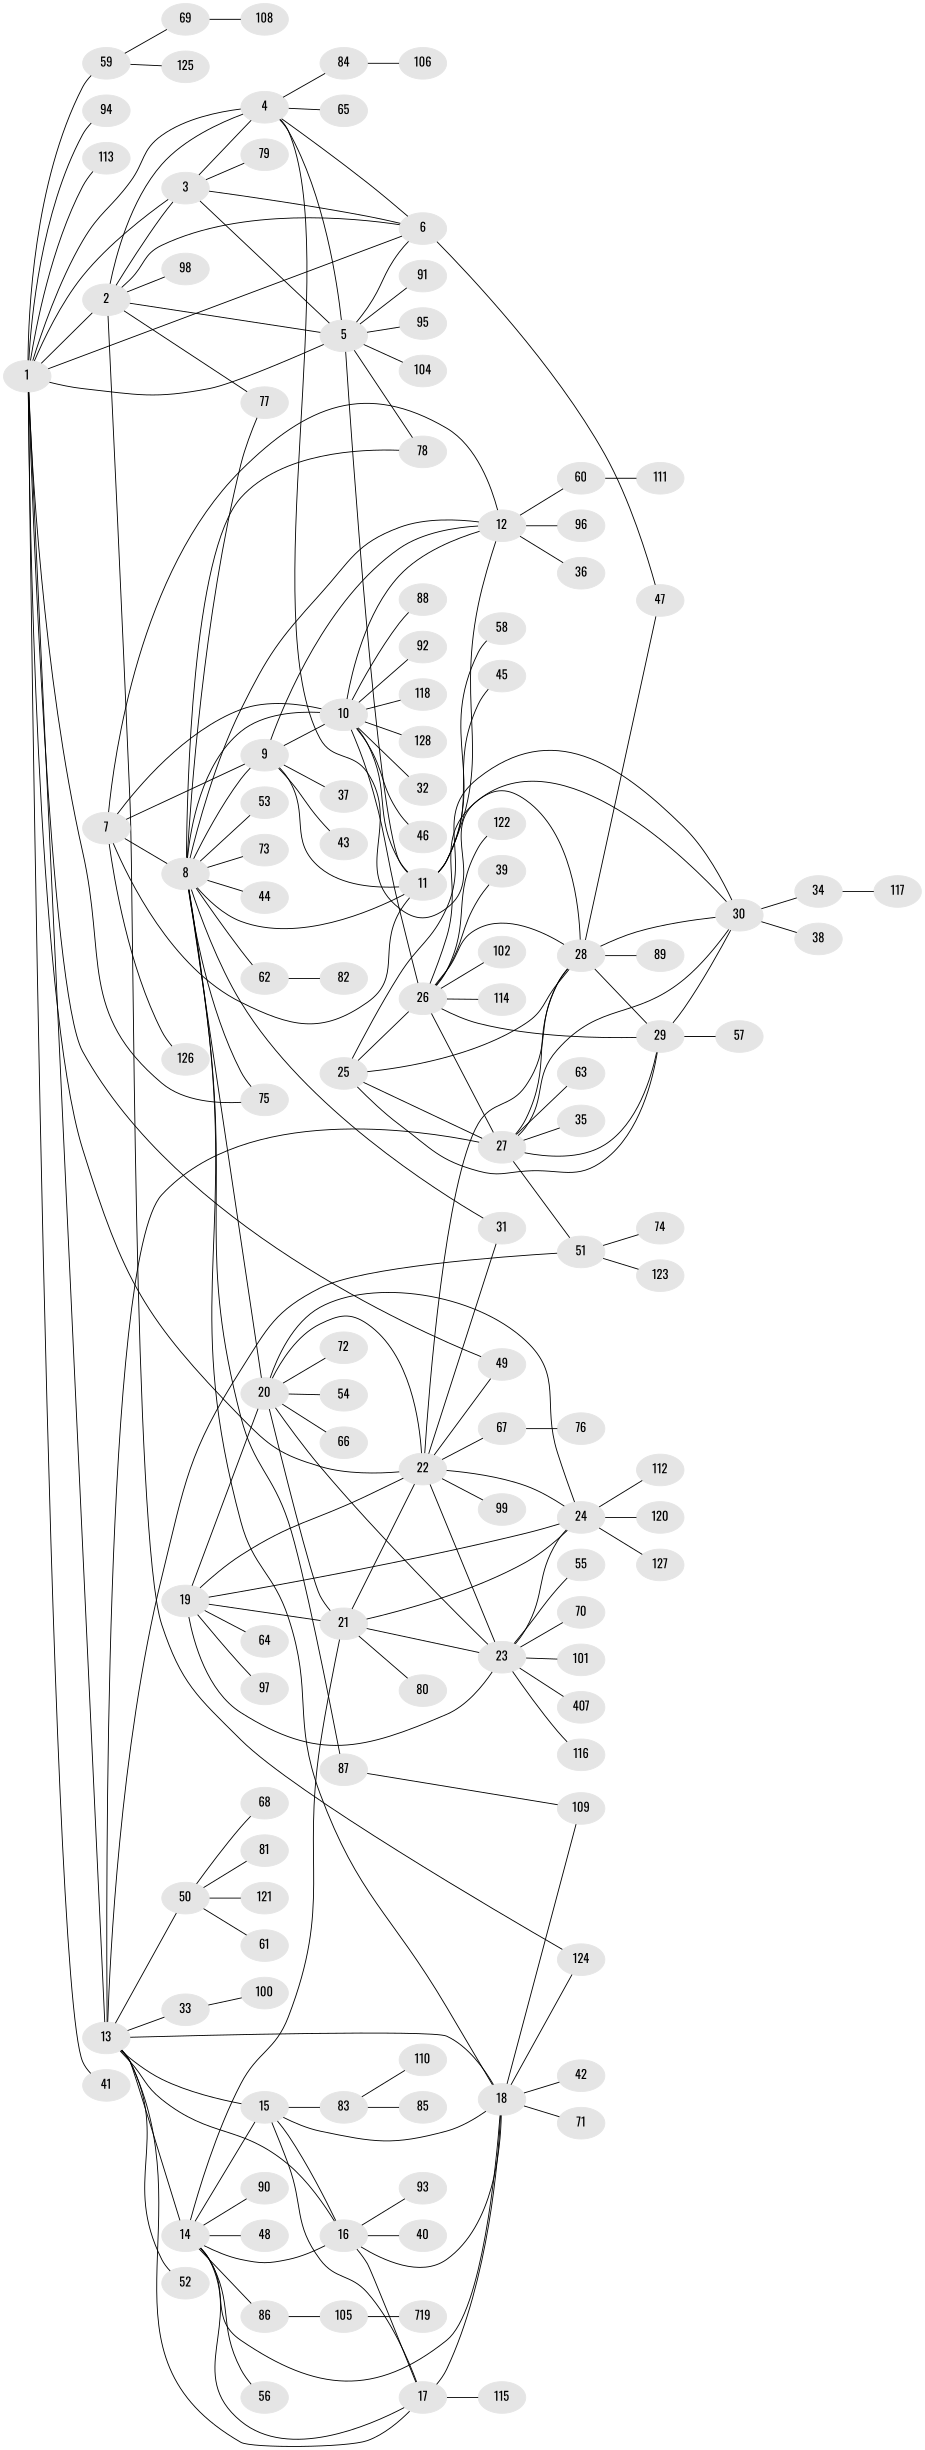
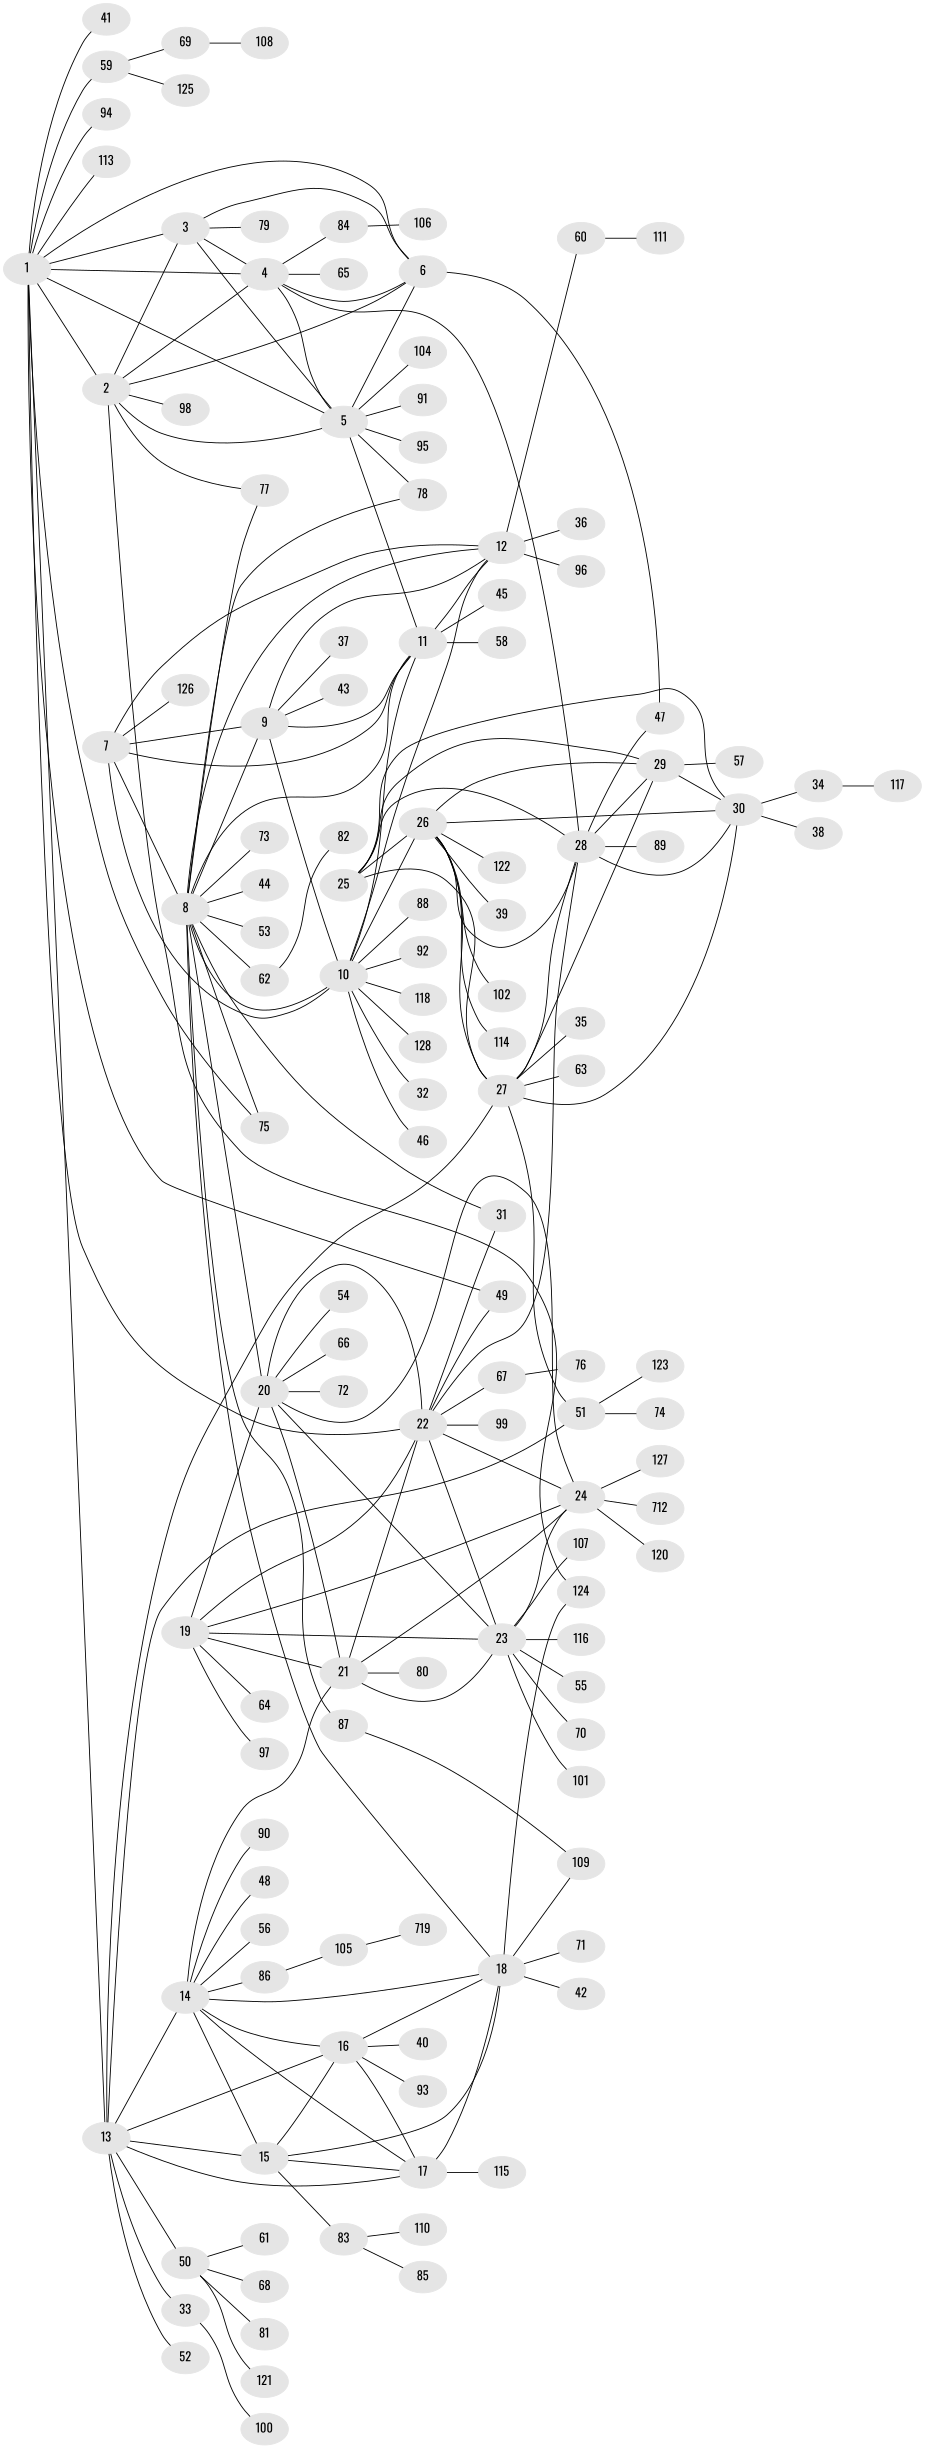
(660, 1470) -> (660, 1509)
(581, 1707) -> (581, 1545)
(323, 2033) -> none
